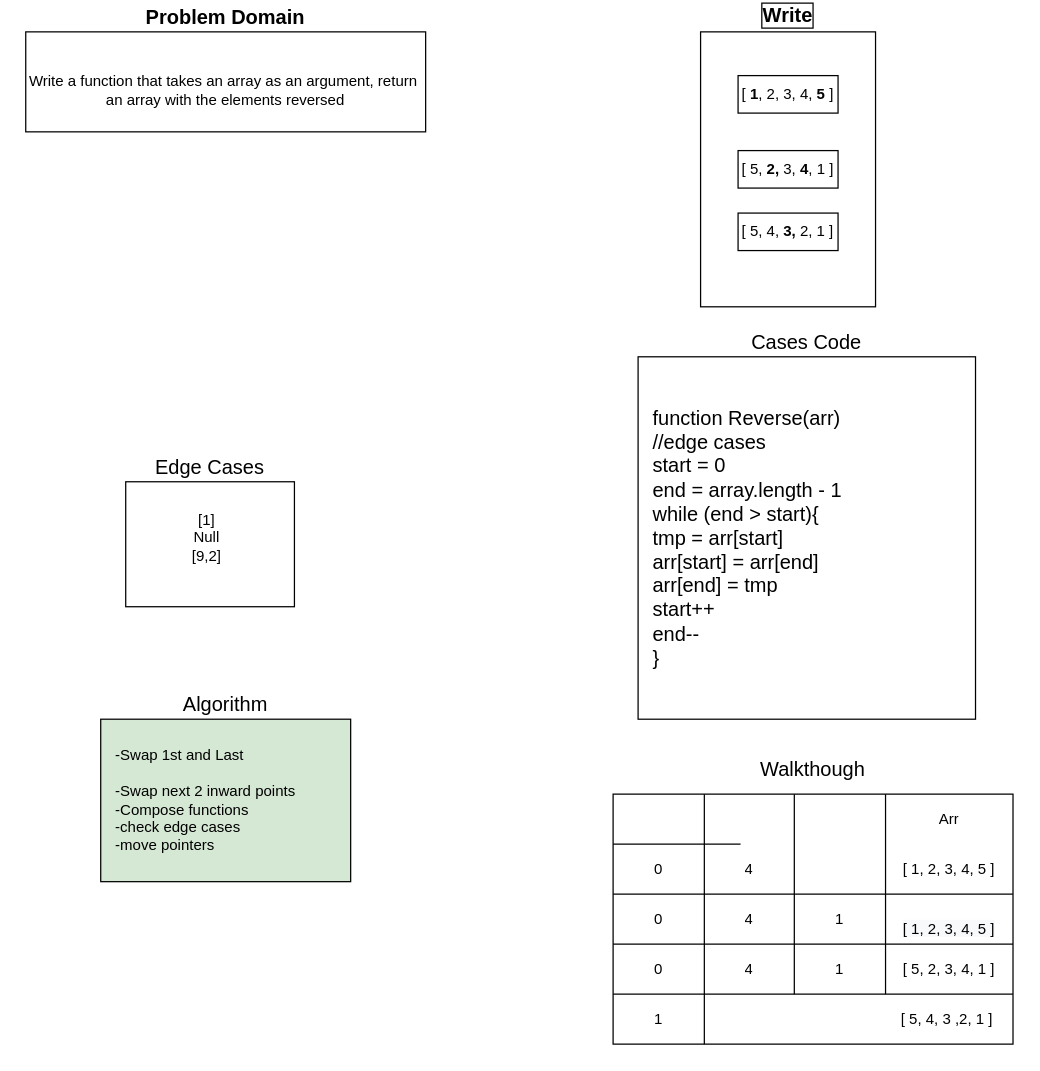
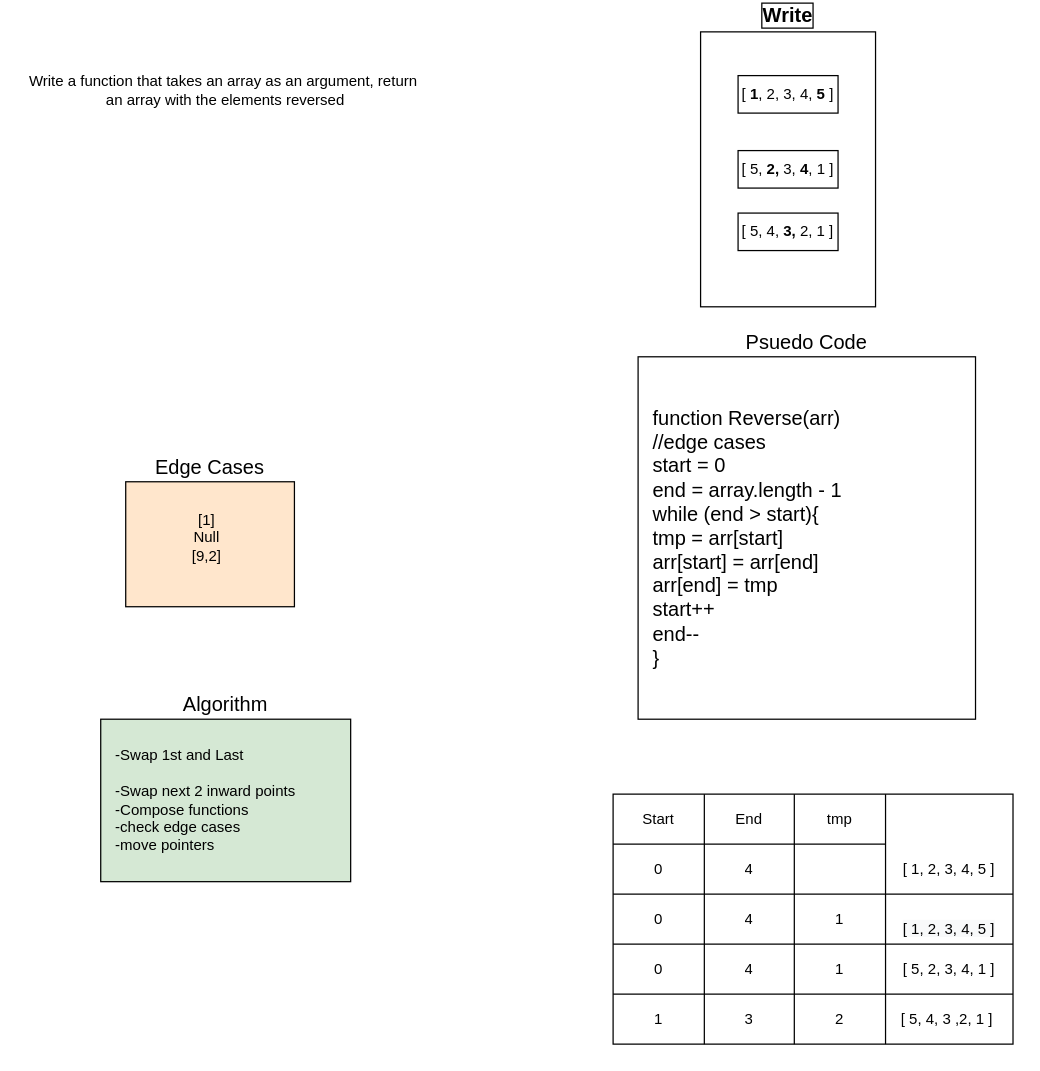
(226, 82) -> none
(807, 341) -> (807, 341)
(210, 544) -> (210, 544)
(813, 769) -> none
none -> (659, 819)
none -> (749, 819)
none -> (840, 819)
(949, 819) -> none
none -> (749, 1019)
none -> (840, 1019)
